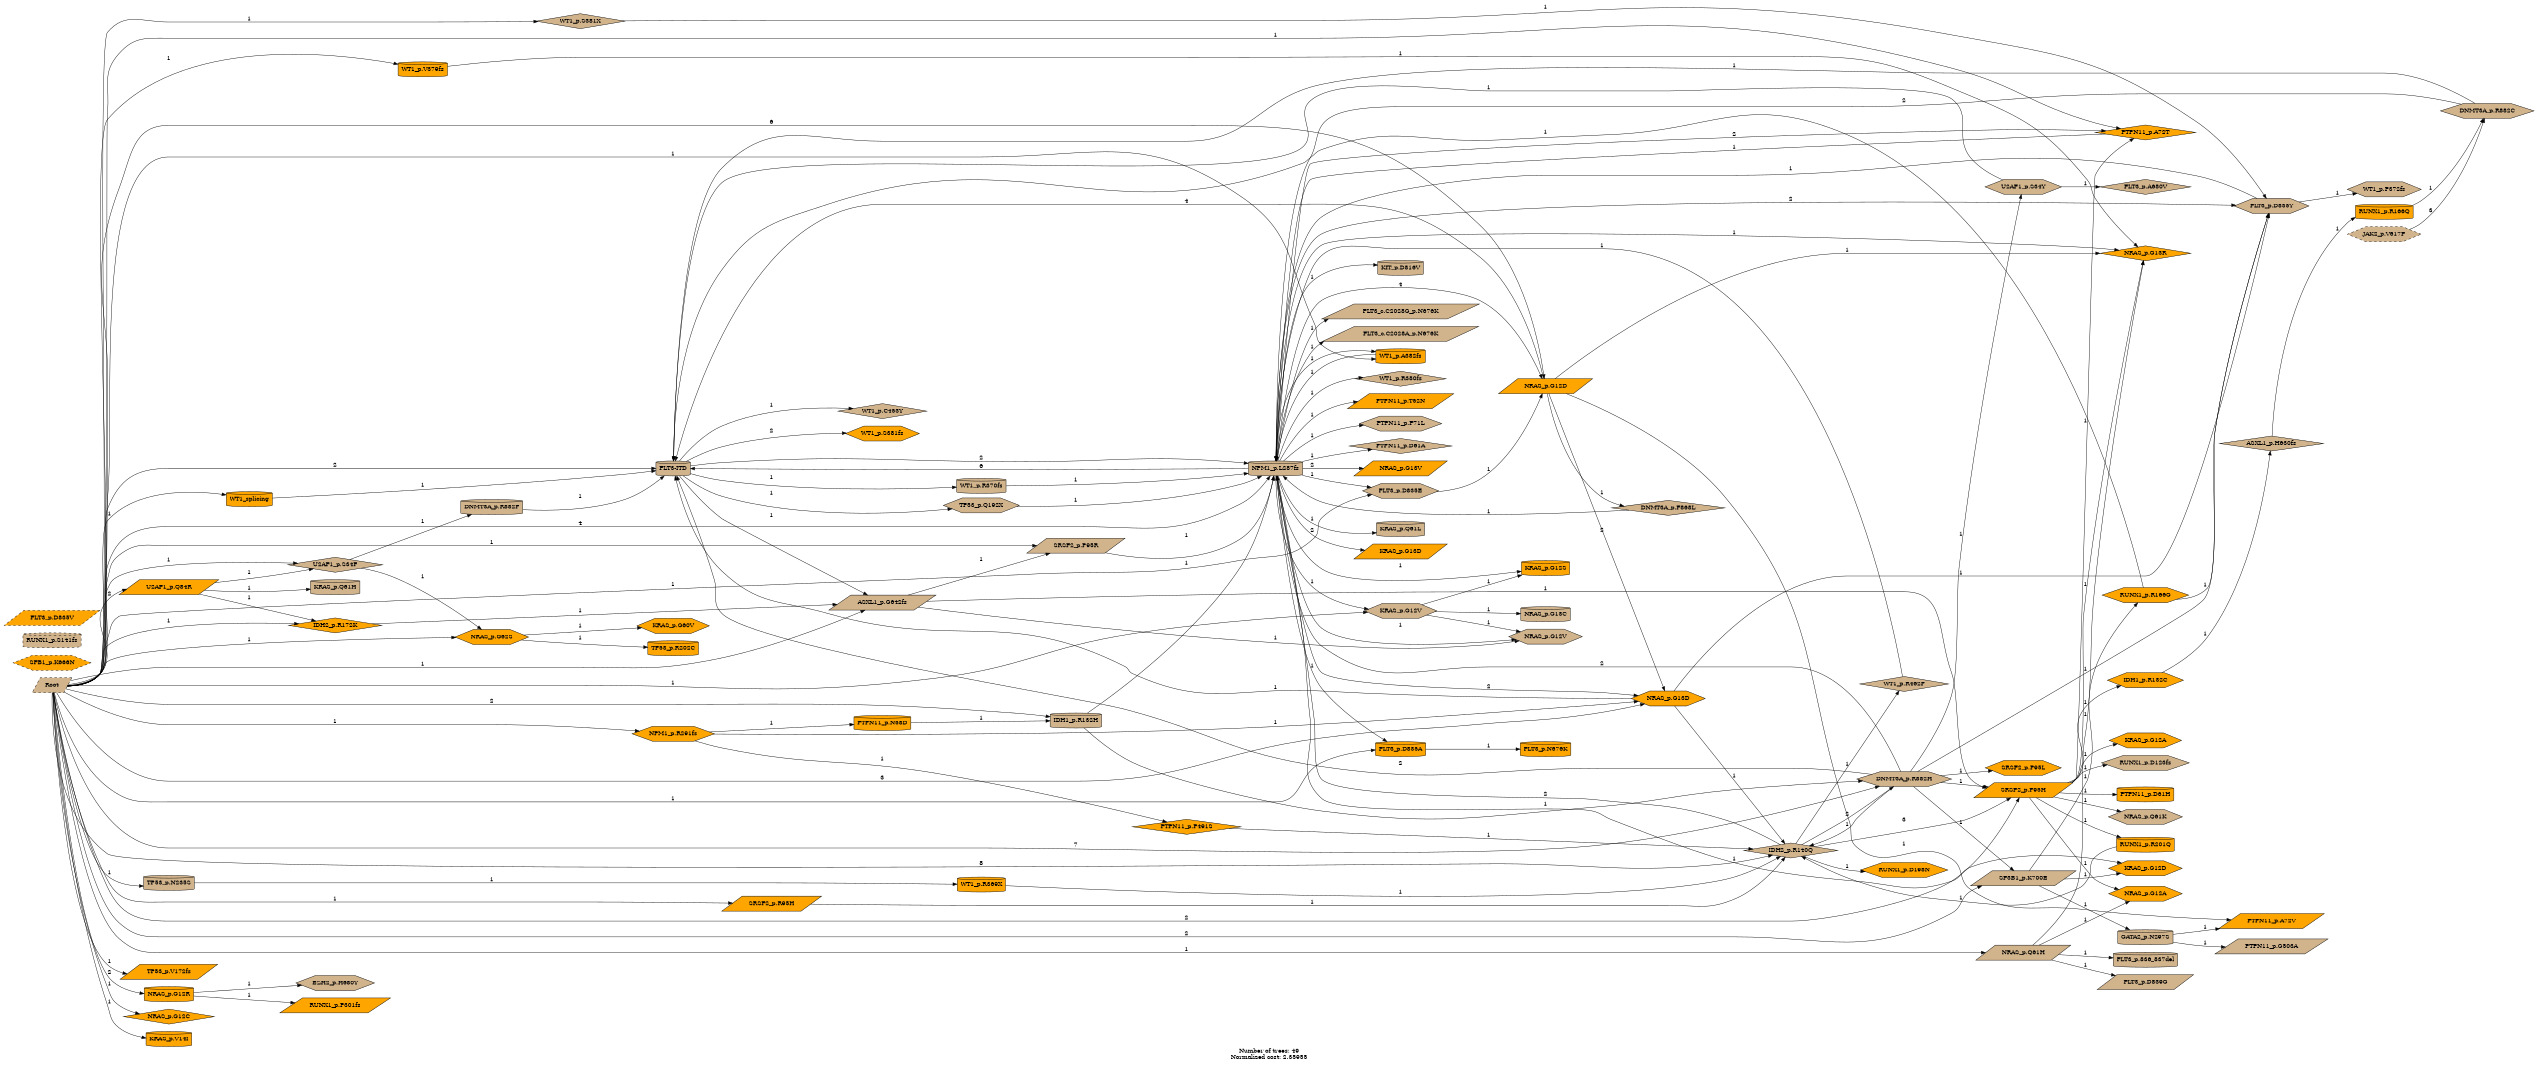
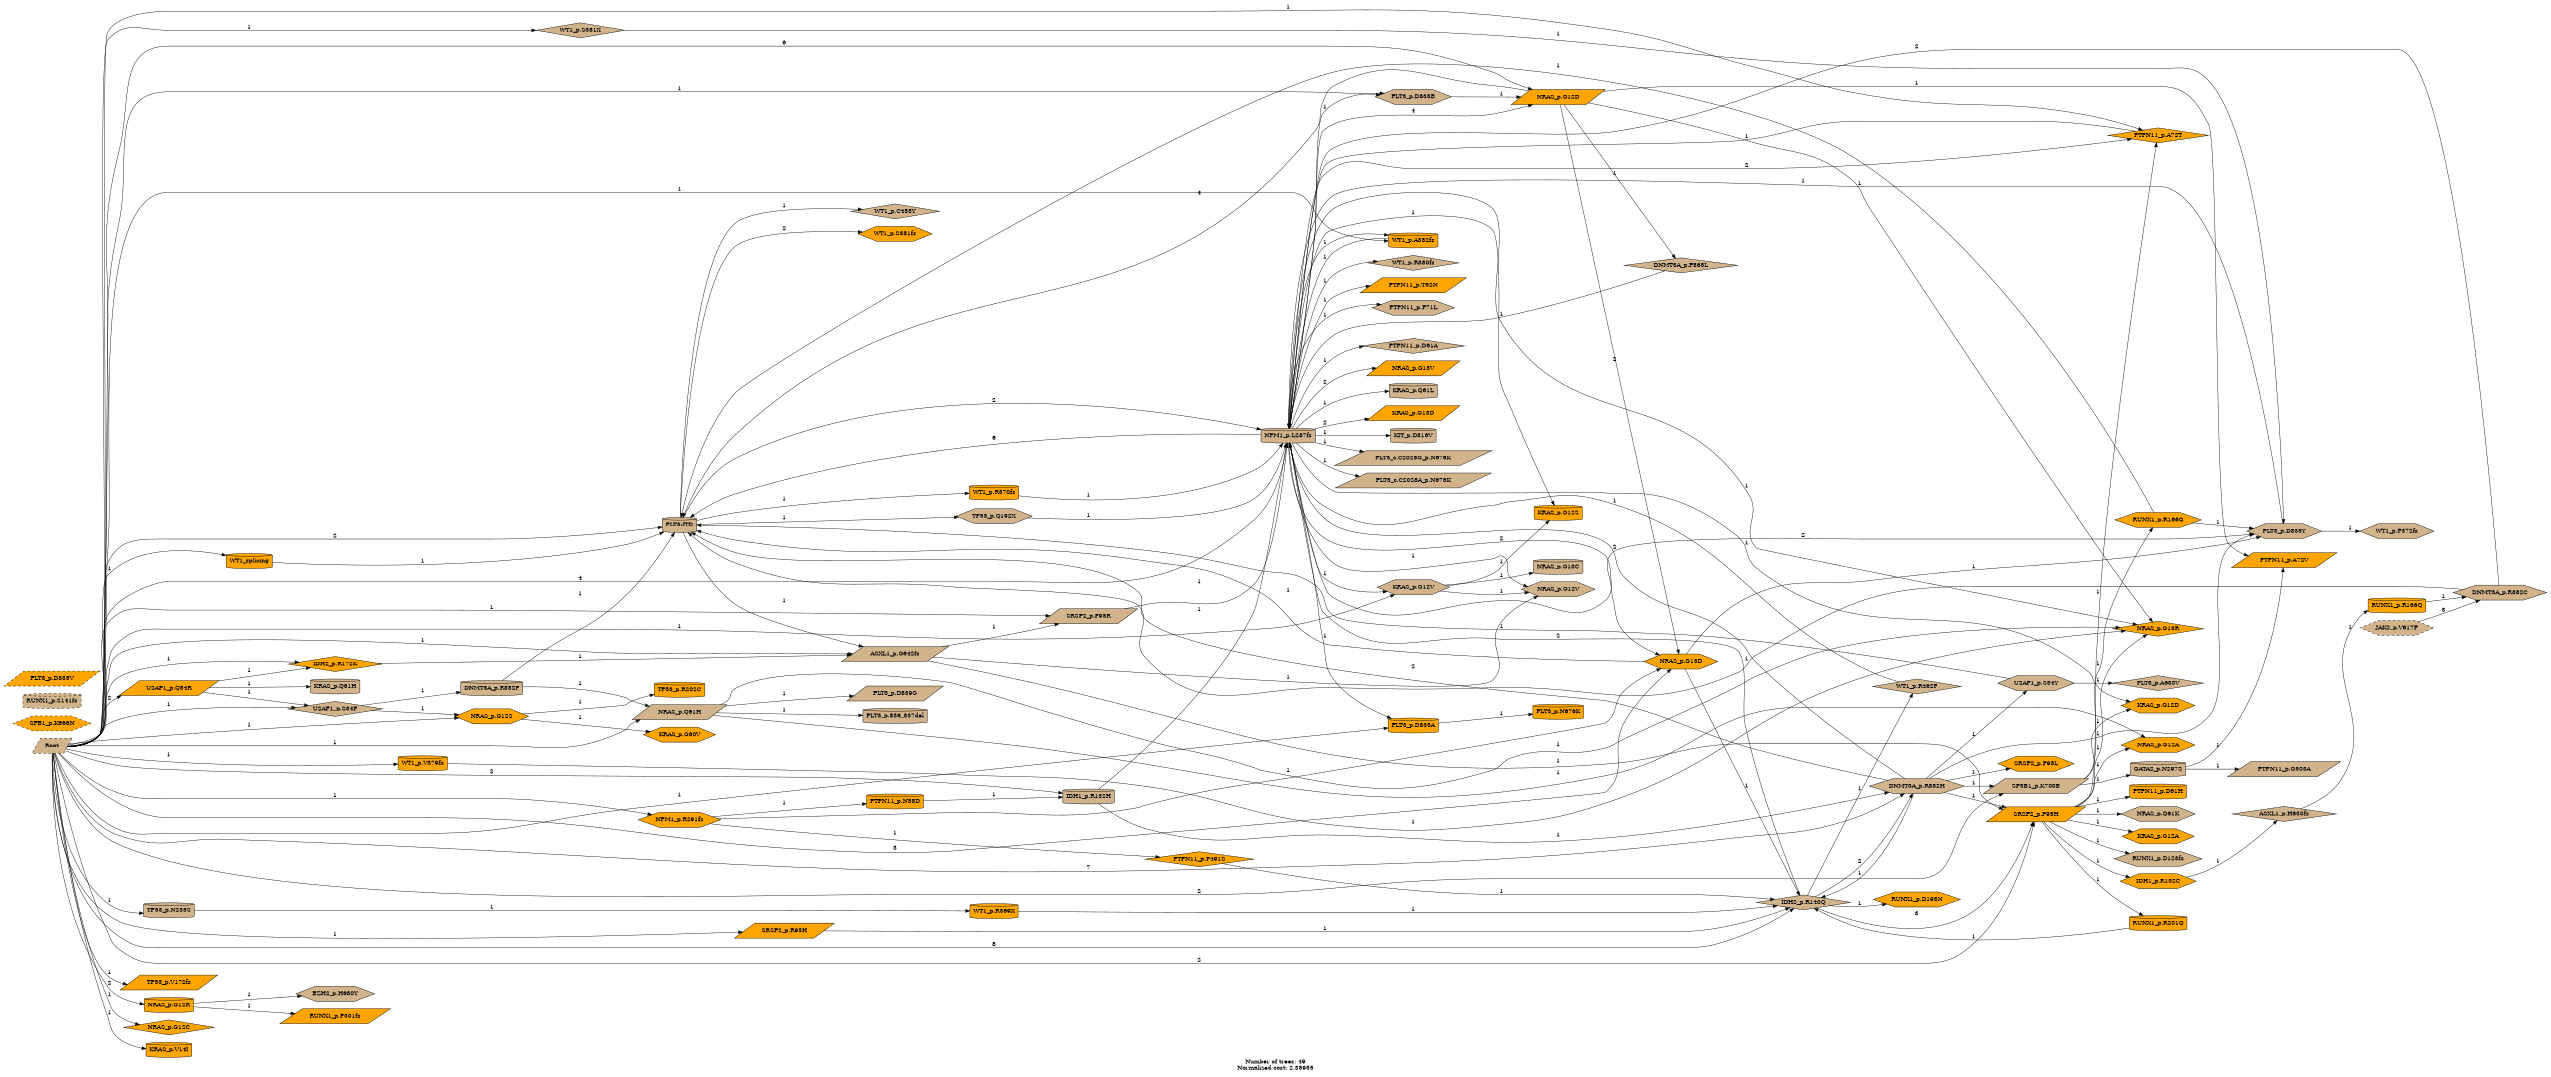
(981, 486) -> (994, 493)
(492, 637) -> (492, 716)
none -> (585, 690)
